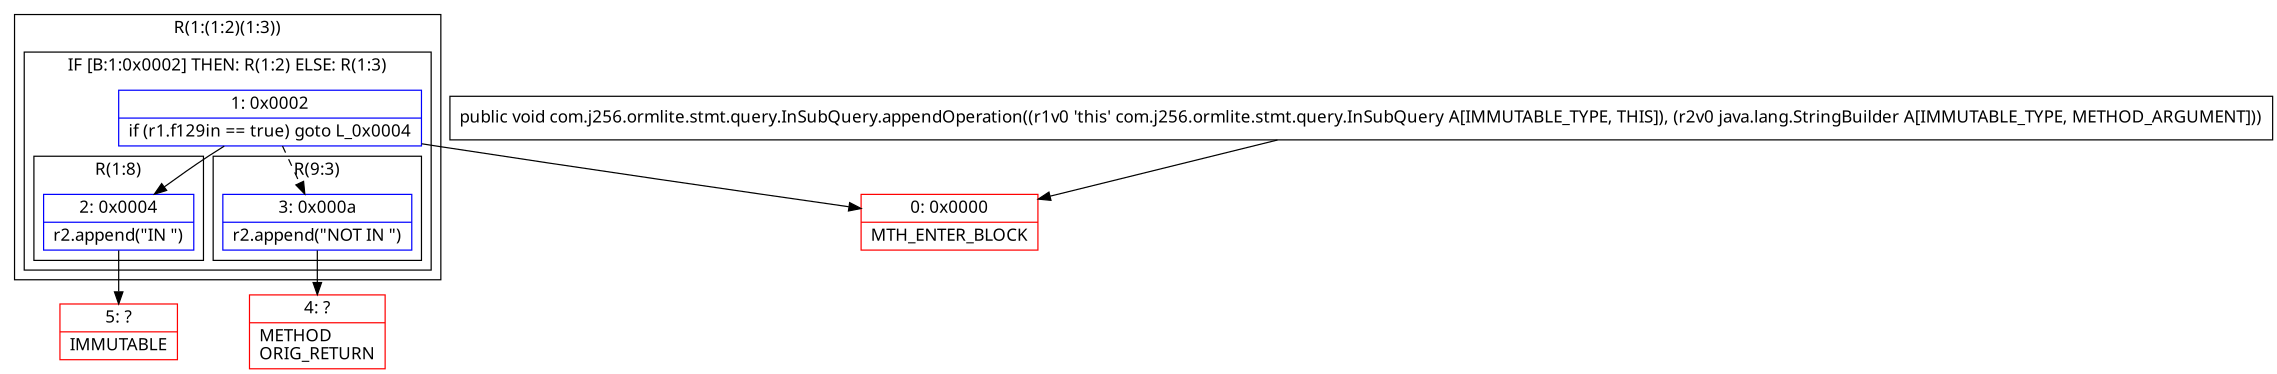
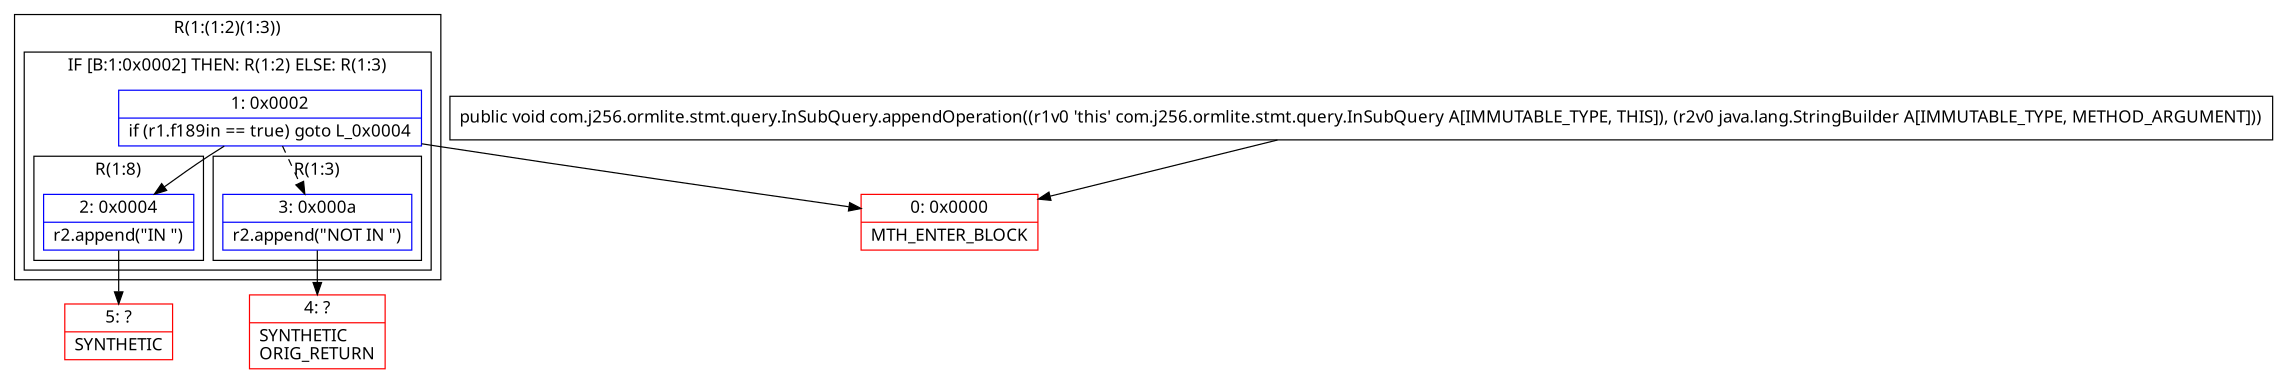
(270, 131) -> (270, 131)
(317, 170) -> (317, 170)
(296, 336) -> (303, 336)
(119, 345) -> (119, 345)
